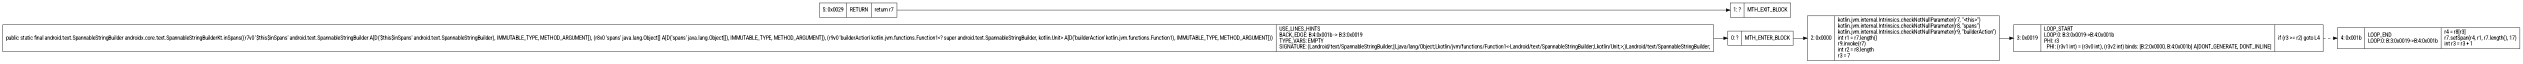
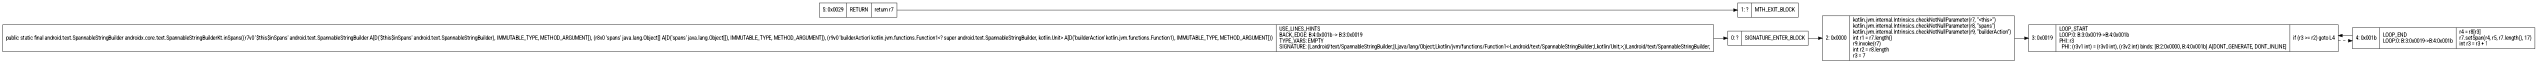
none -> (2347, 36)
(1767, 38) -> (1775, 38)
(2480, 38) -> (2496, 38)
